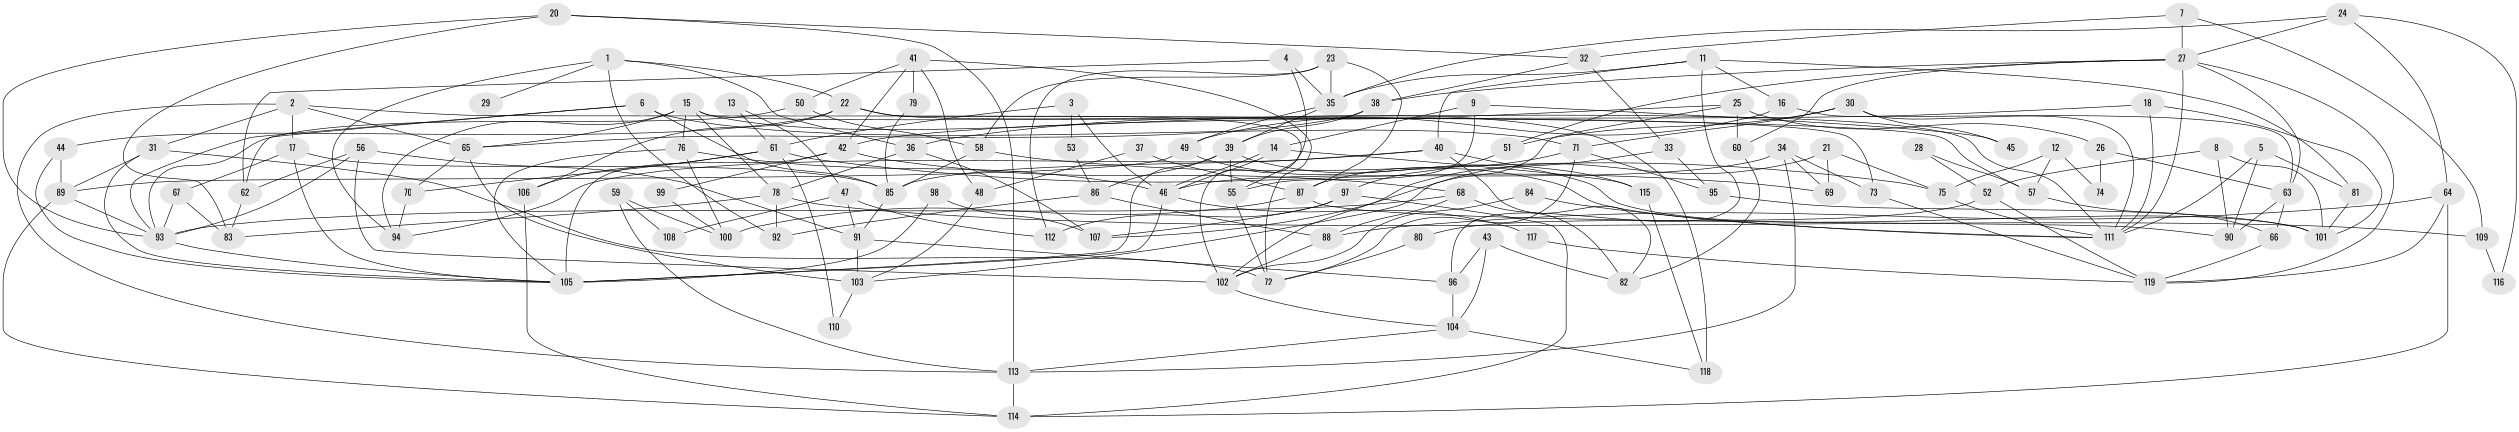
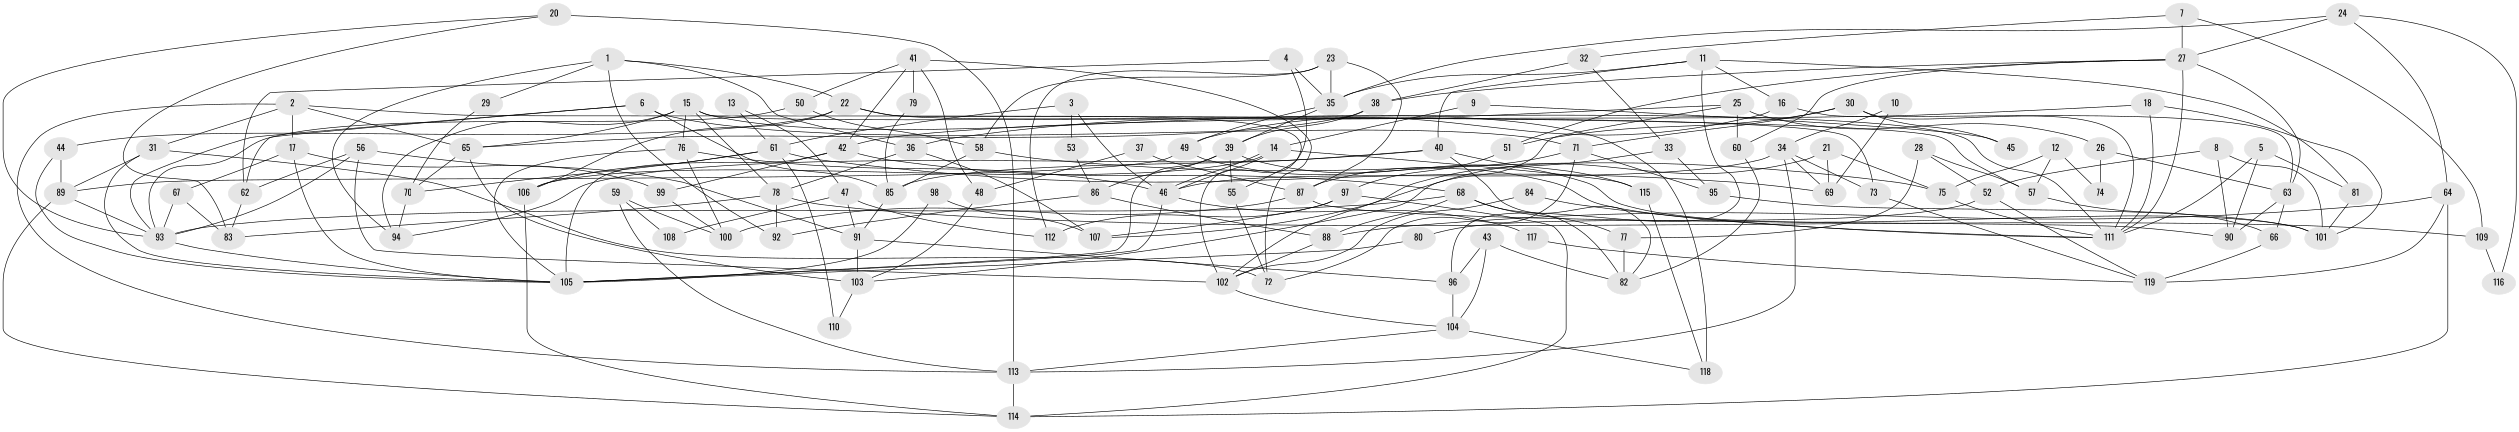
(1069, 36) -> none
none -> (1895, 104)
none -> (437, 145)
(464, 166) -> (461, 167)
none -> (863, 172)
(1380, 179) -> none
(2390, 196) -> none
none -> (1624, 238)
(1357, 261) -> (993, 265)
